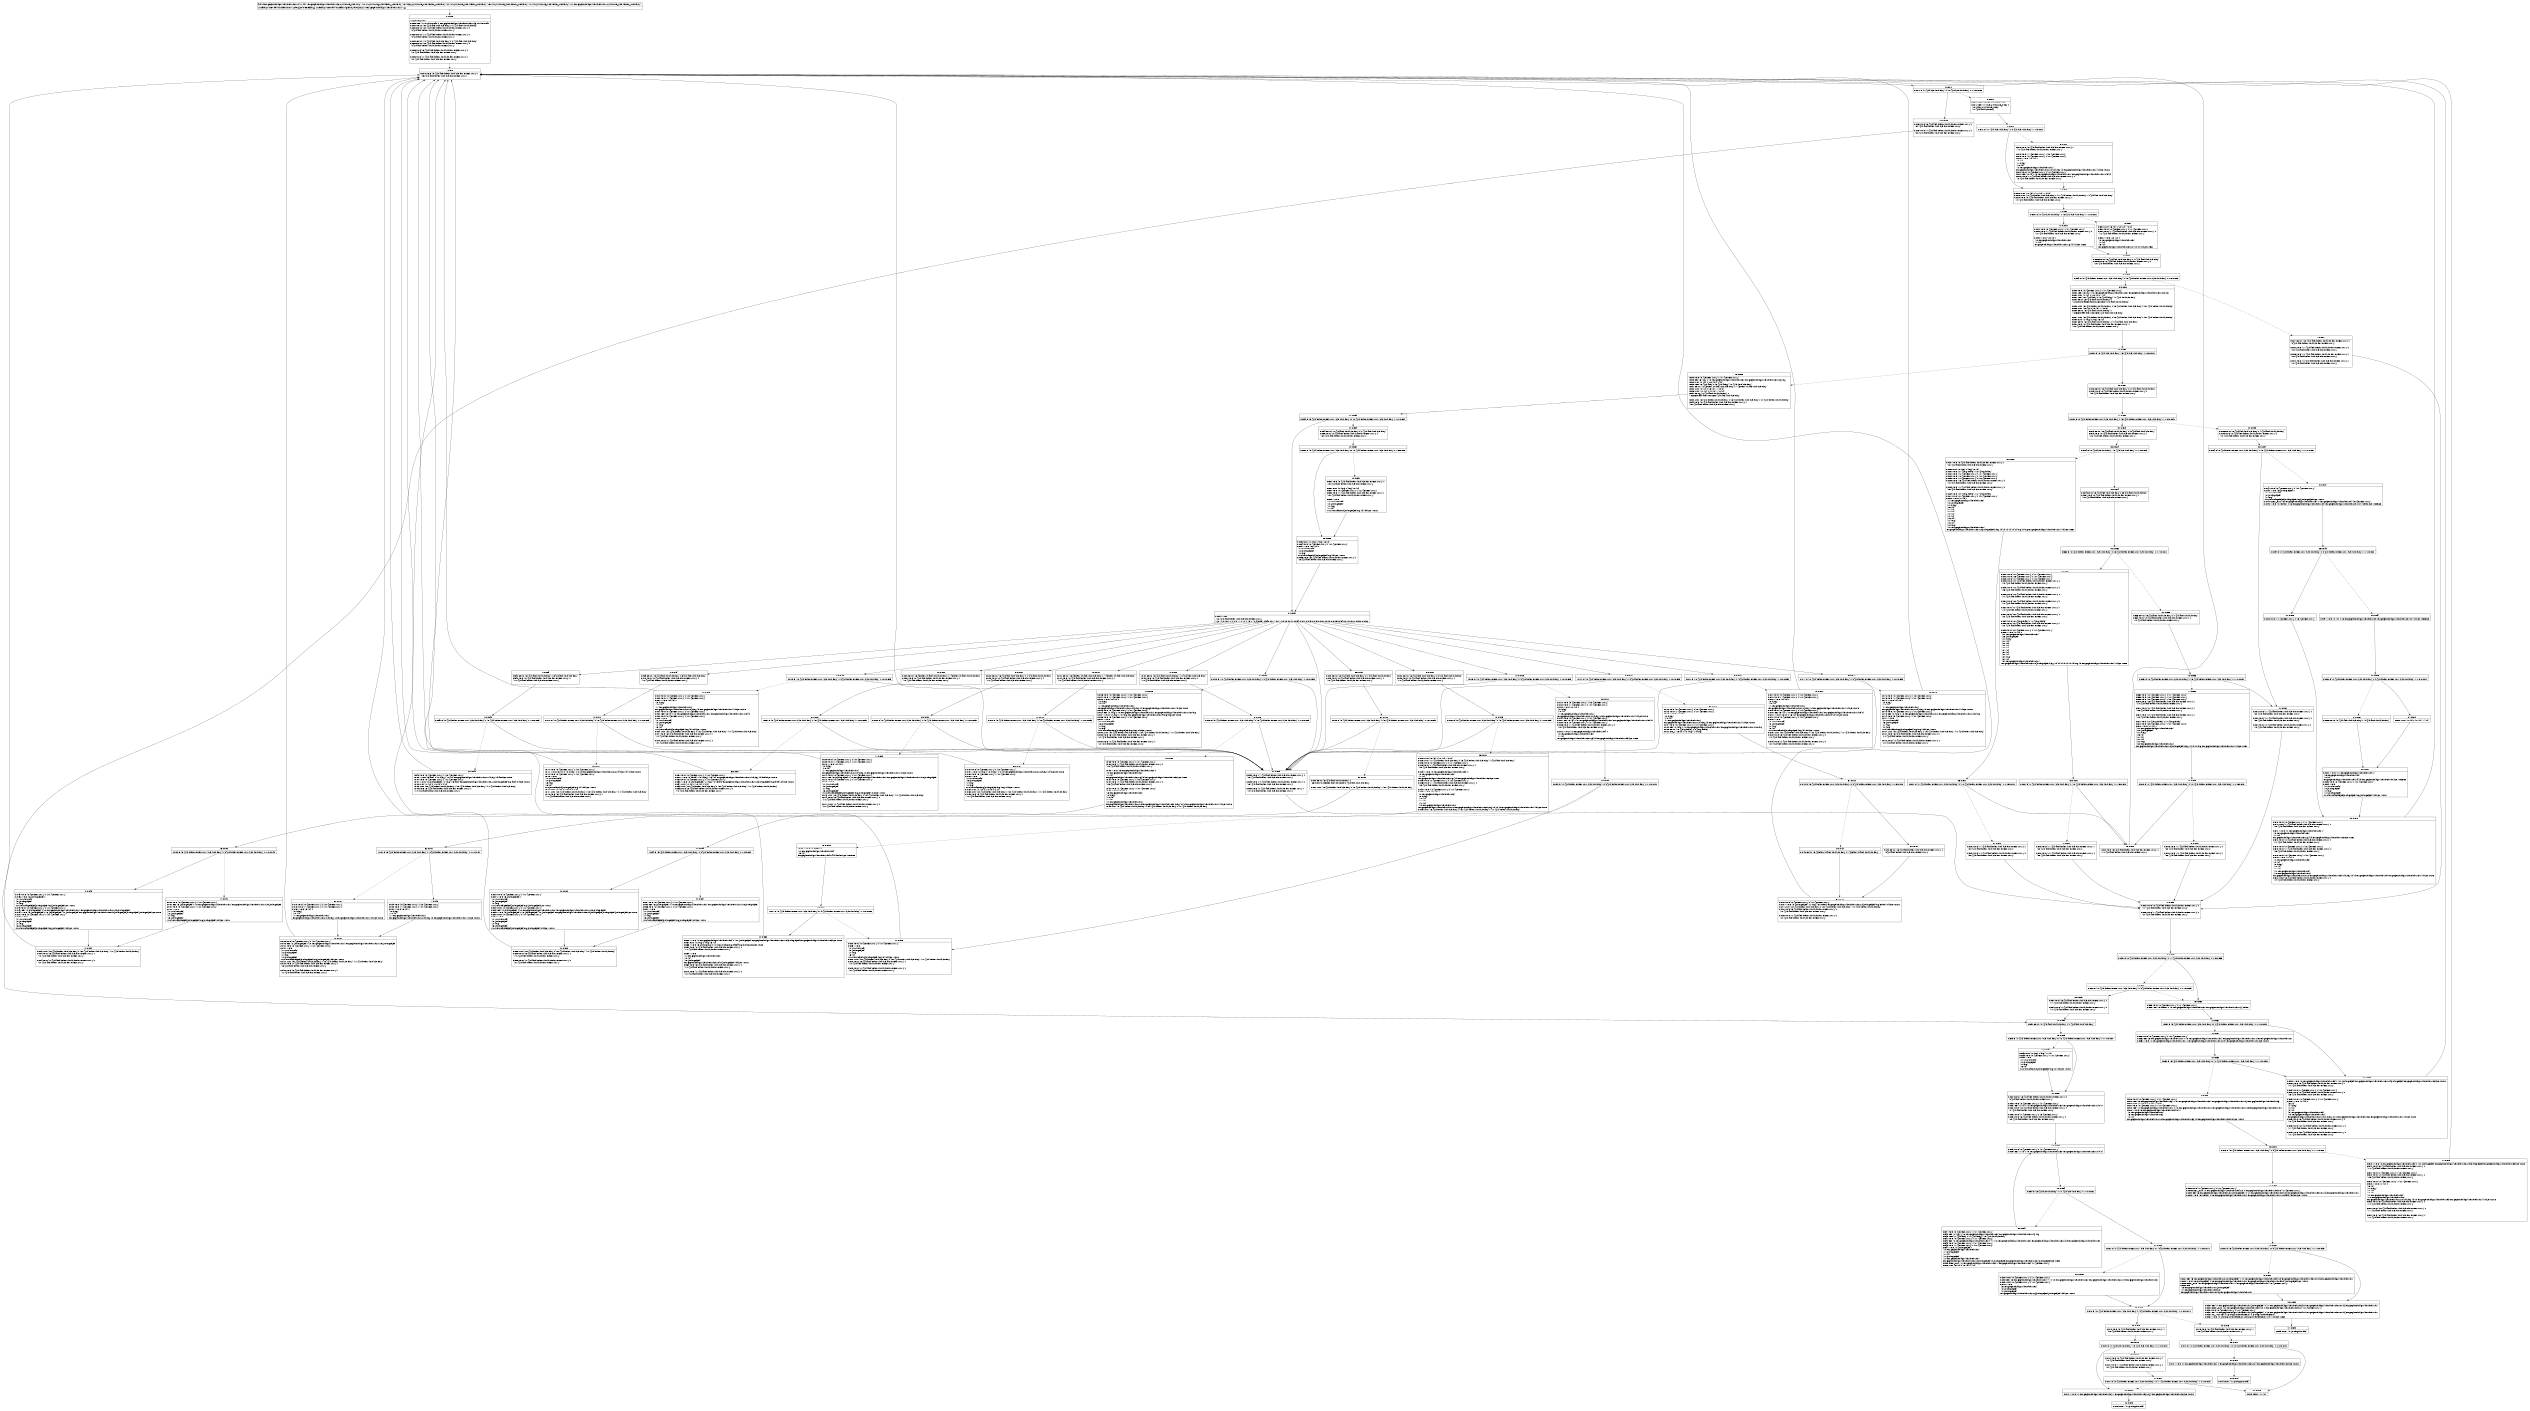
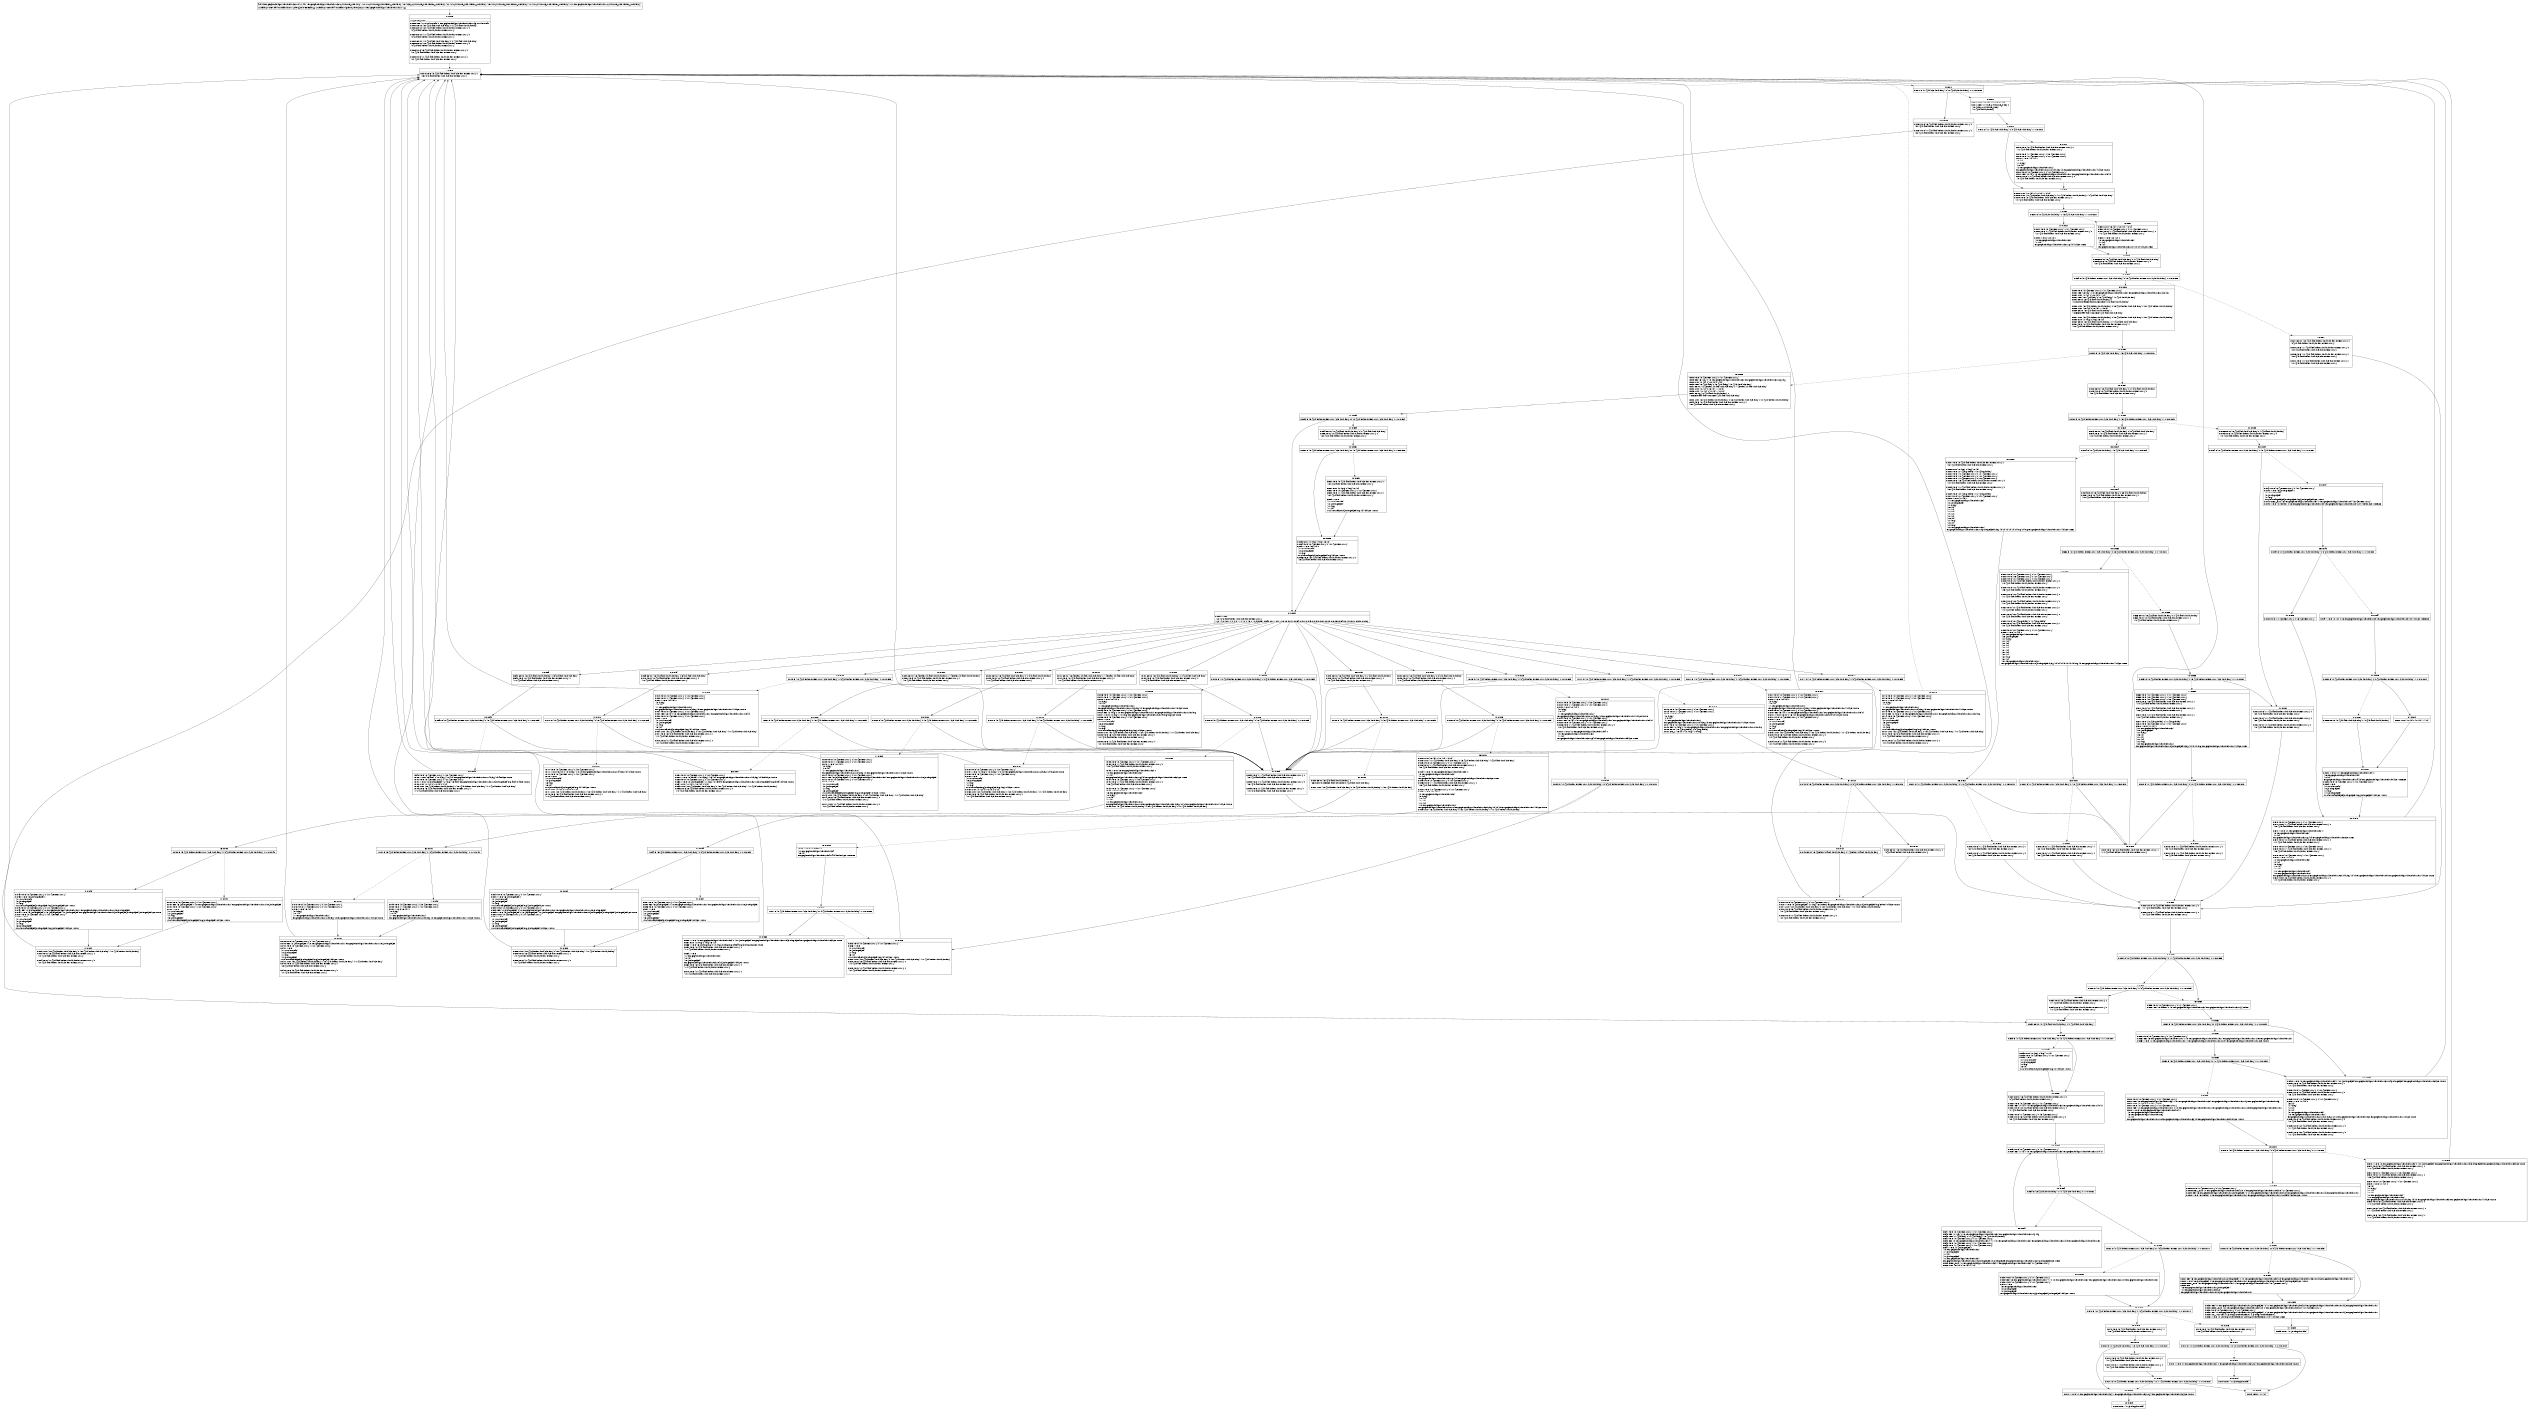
(1495, 81) -> (1495, 81)
